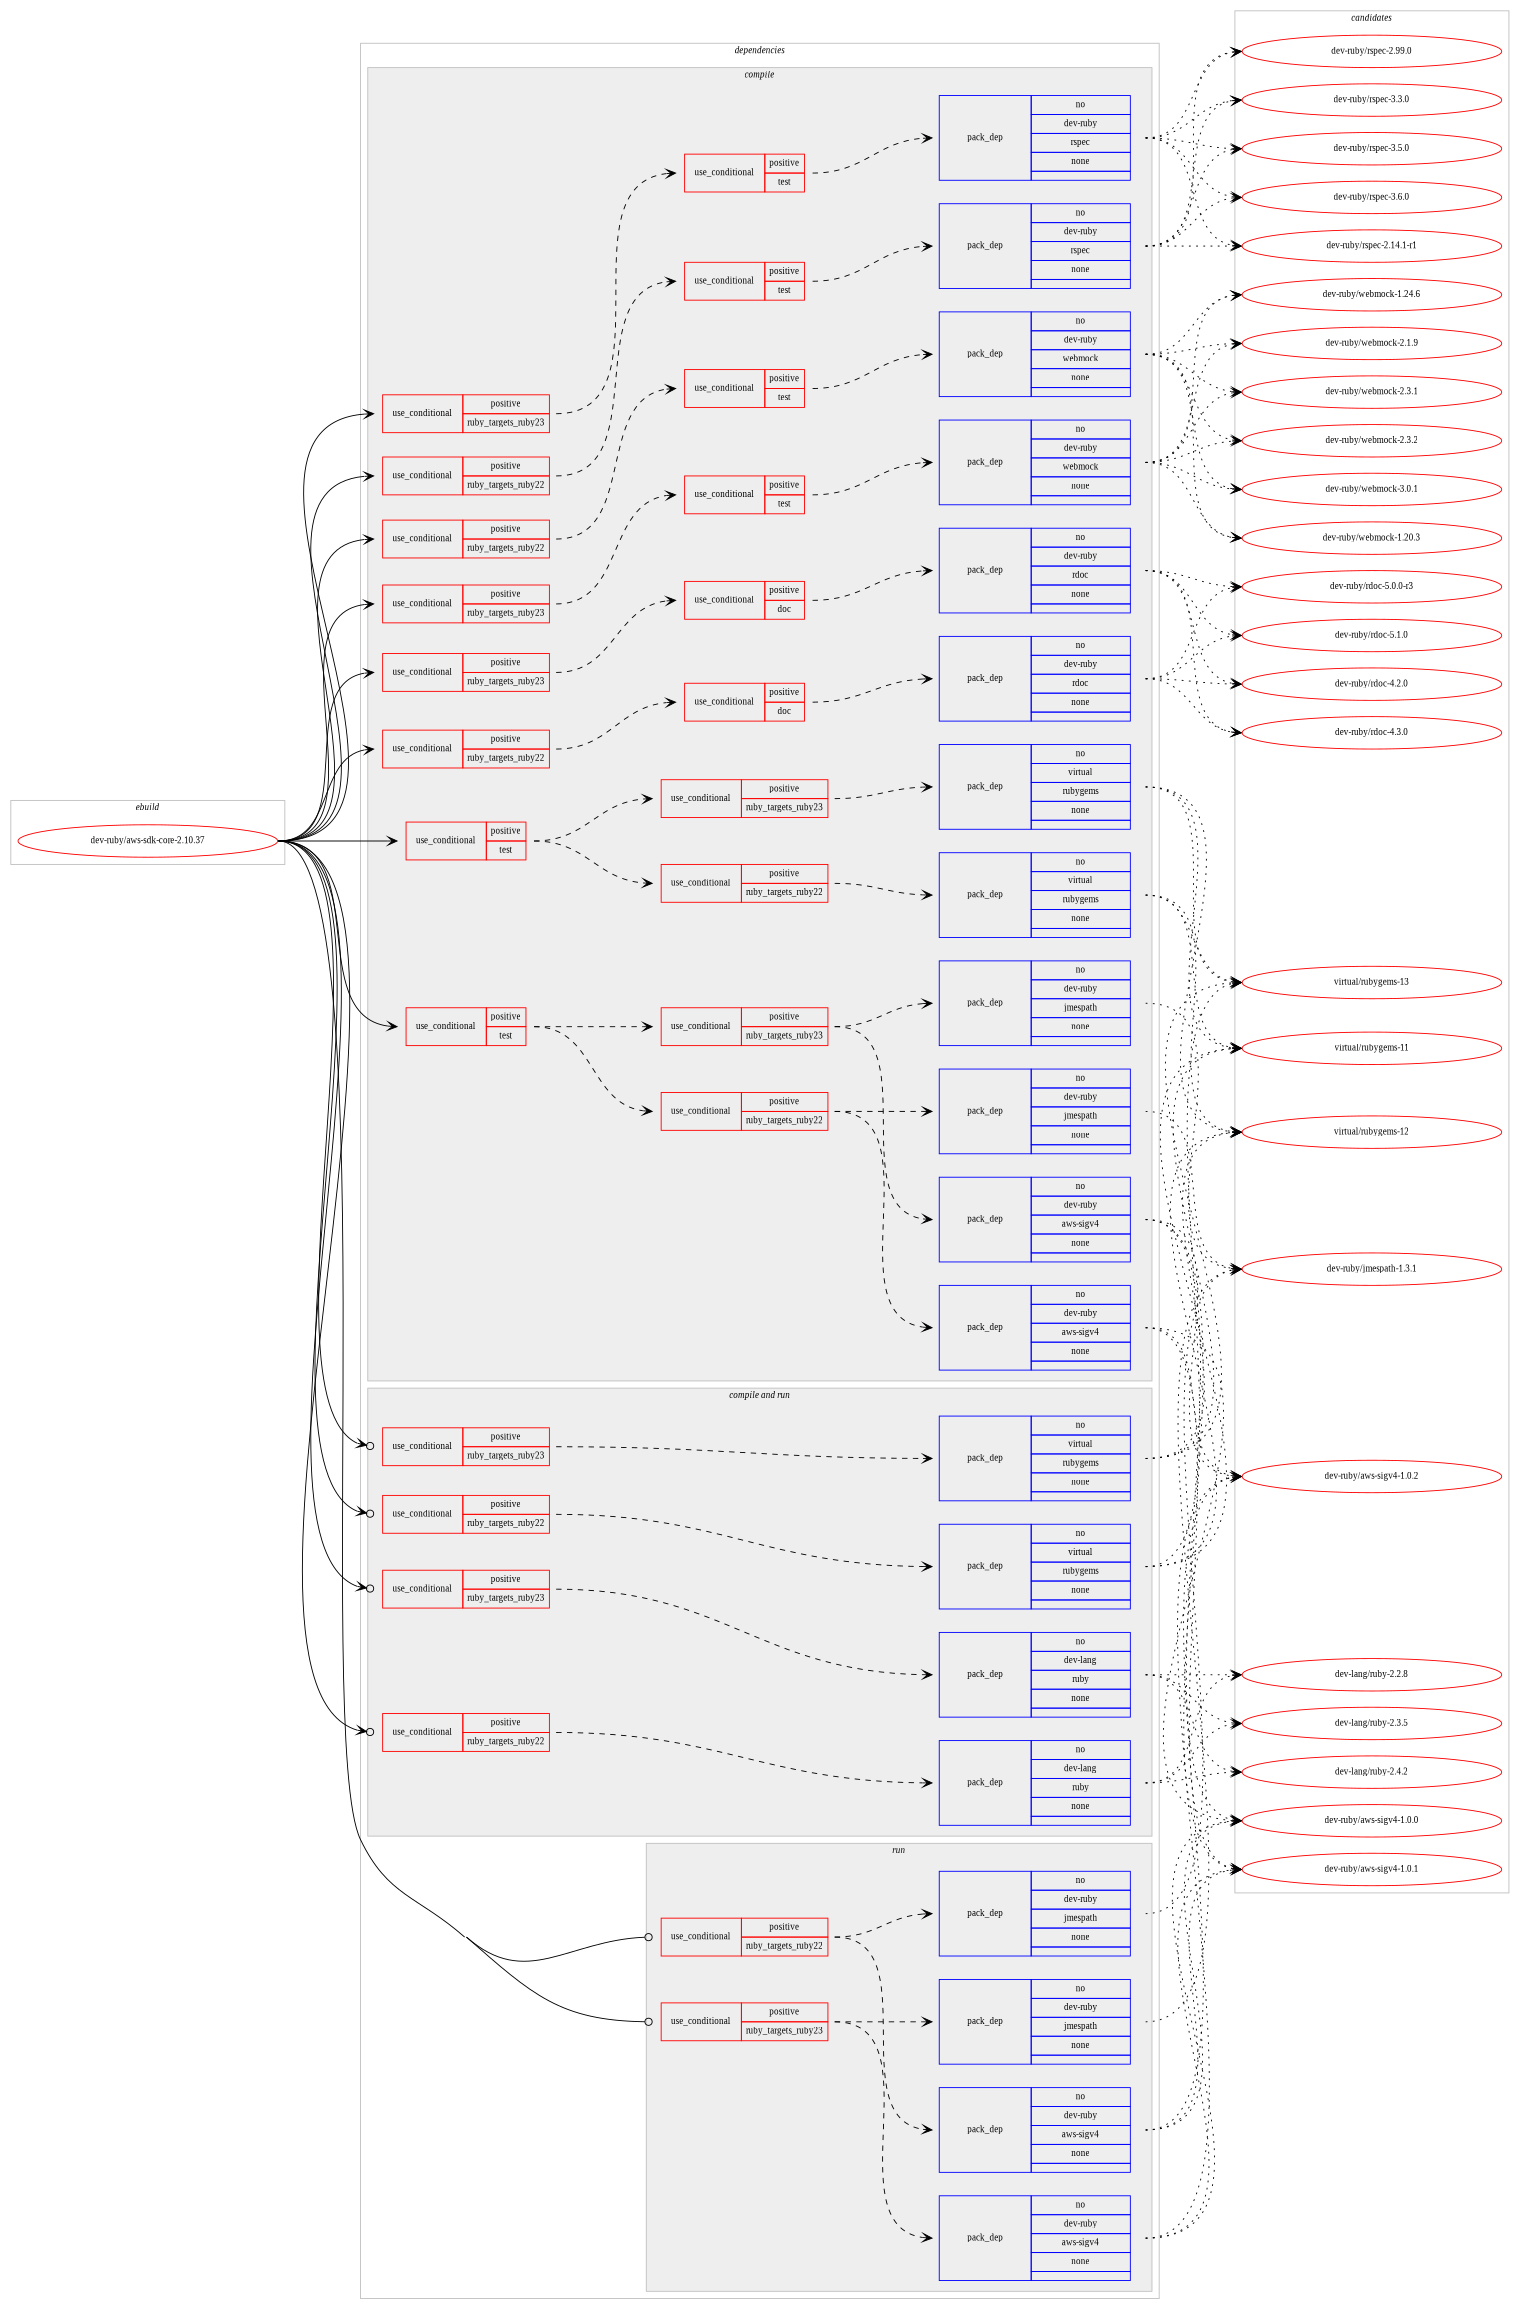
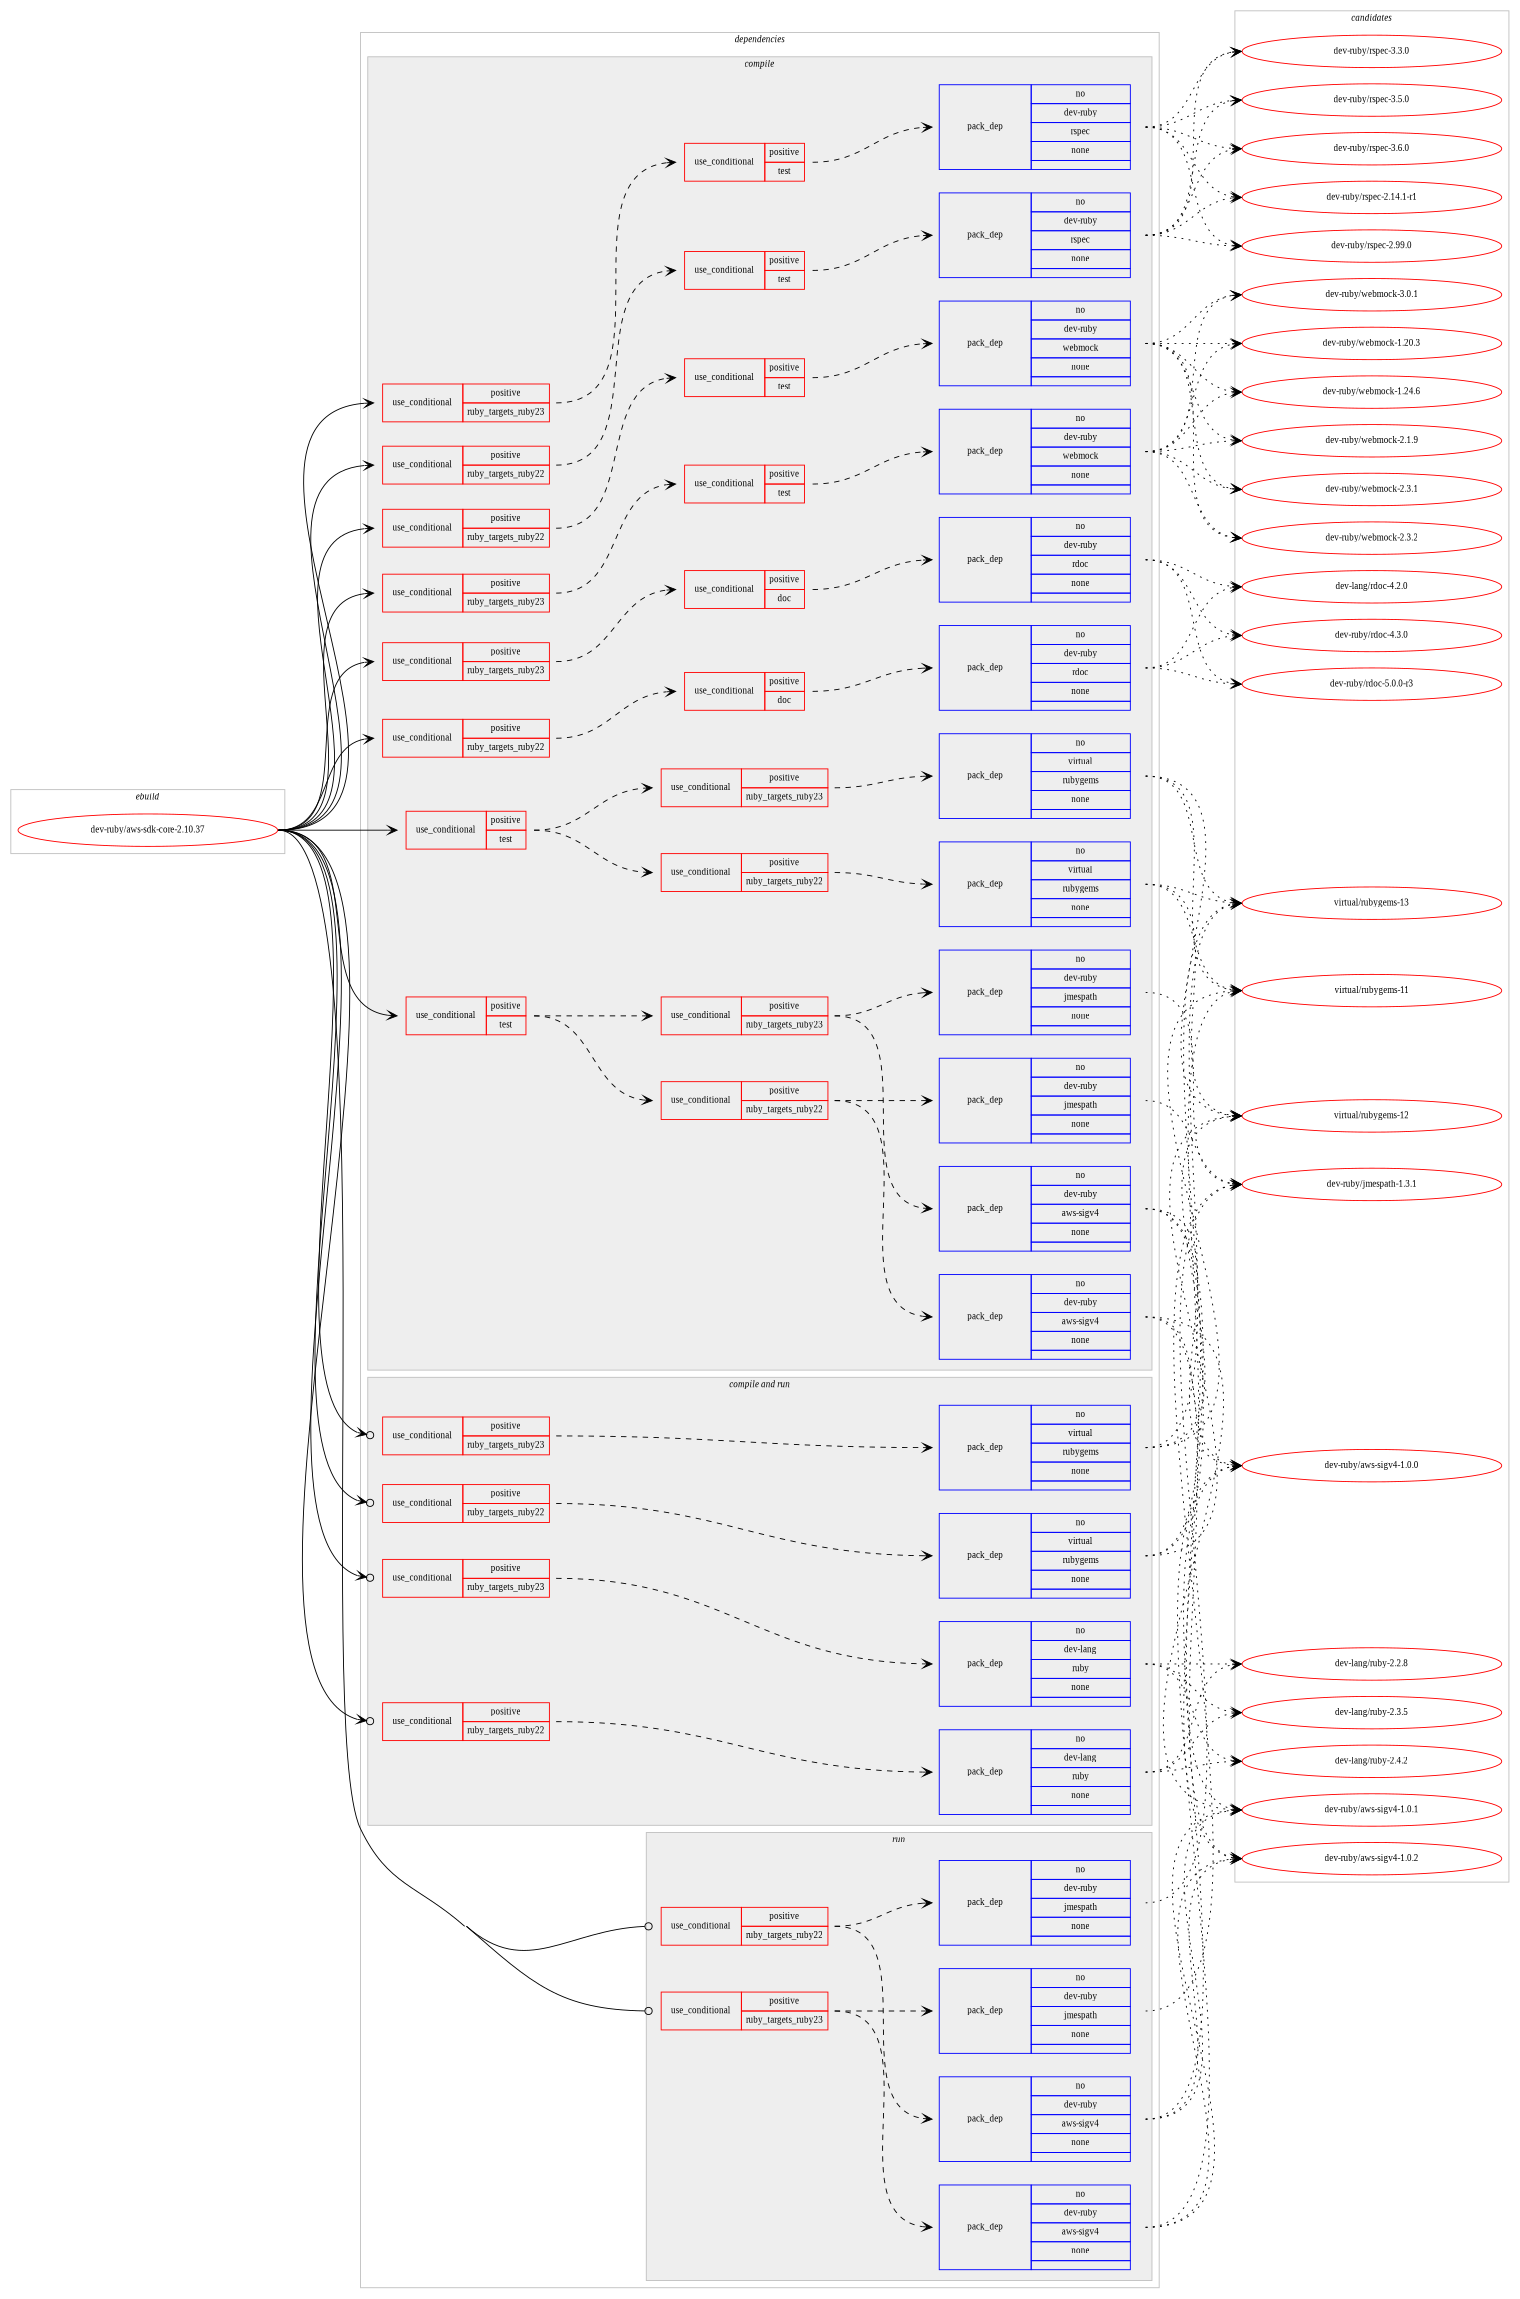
(1372, 635) -> none
(1372, 684) -> (1372, 587)
